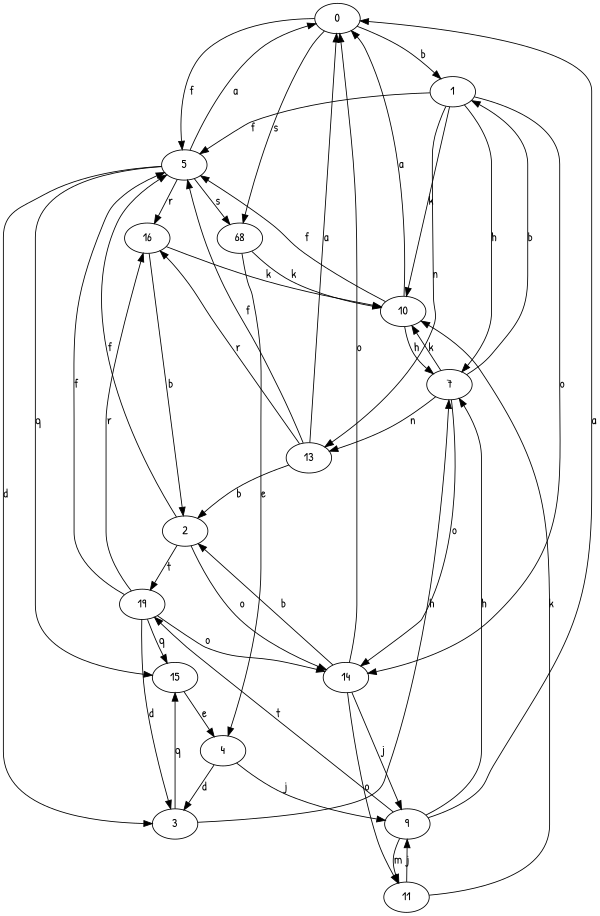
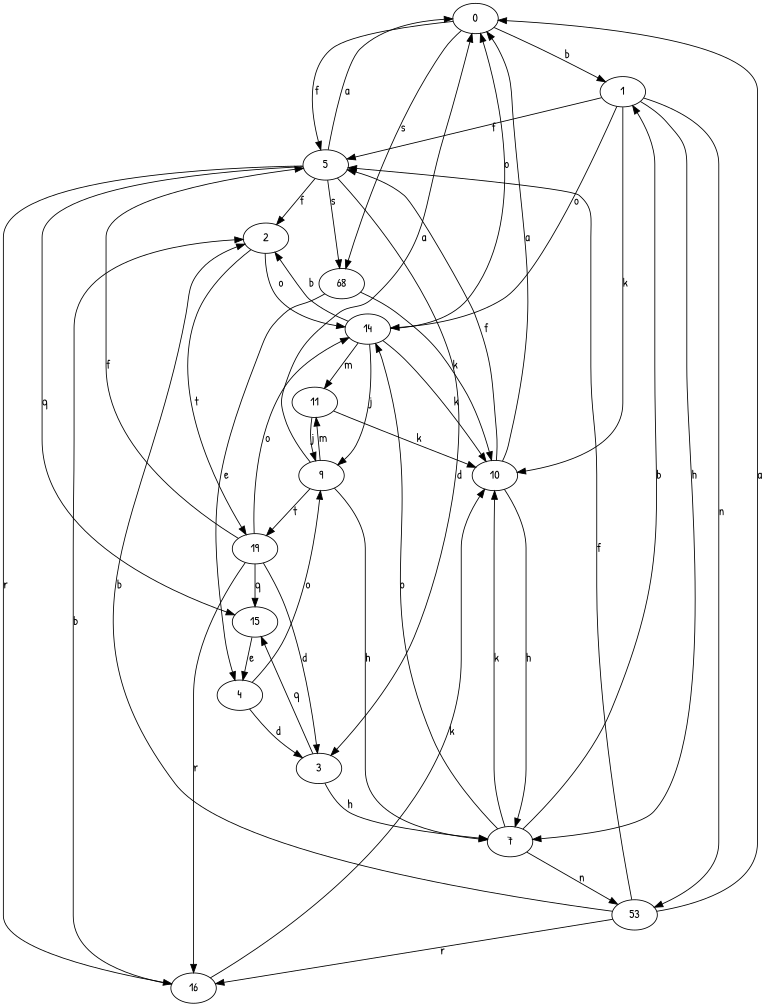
(106, 345) -> (299, 198)
none -> (436, 394)
(309, 458) -> (635, 915)
(286, 787) -> (308, 585)
(367, 787) -> (348, 366)
